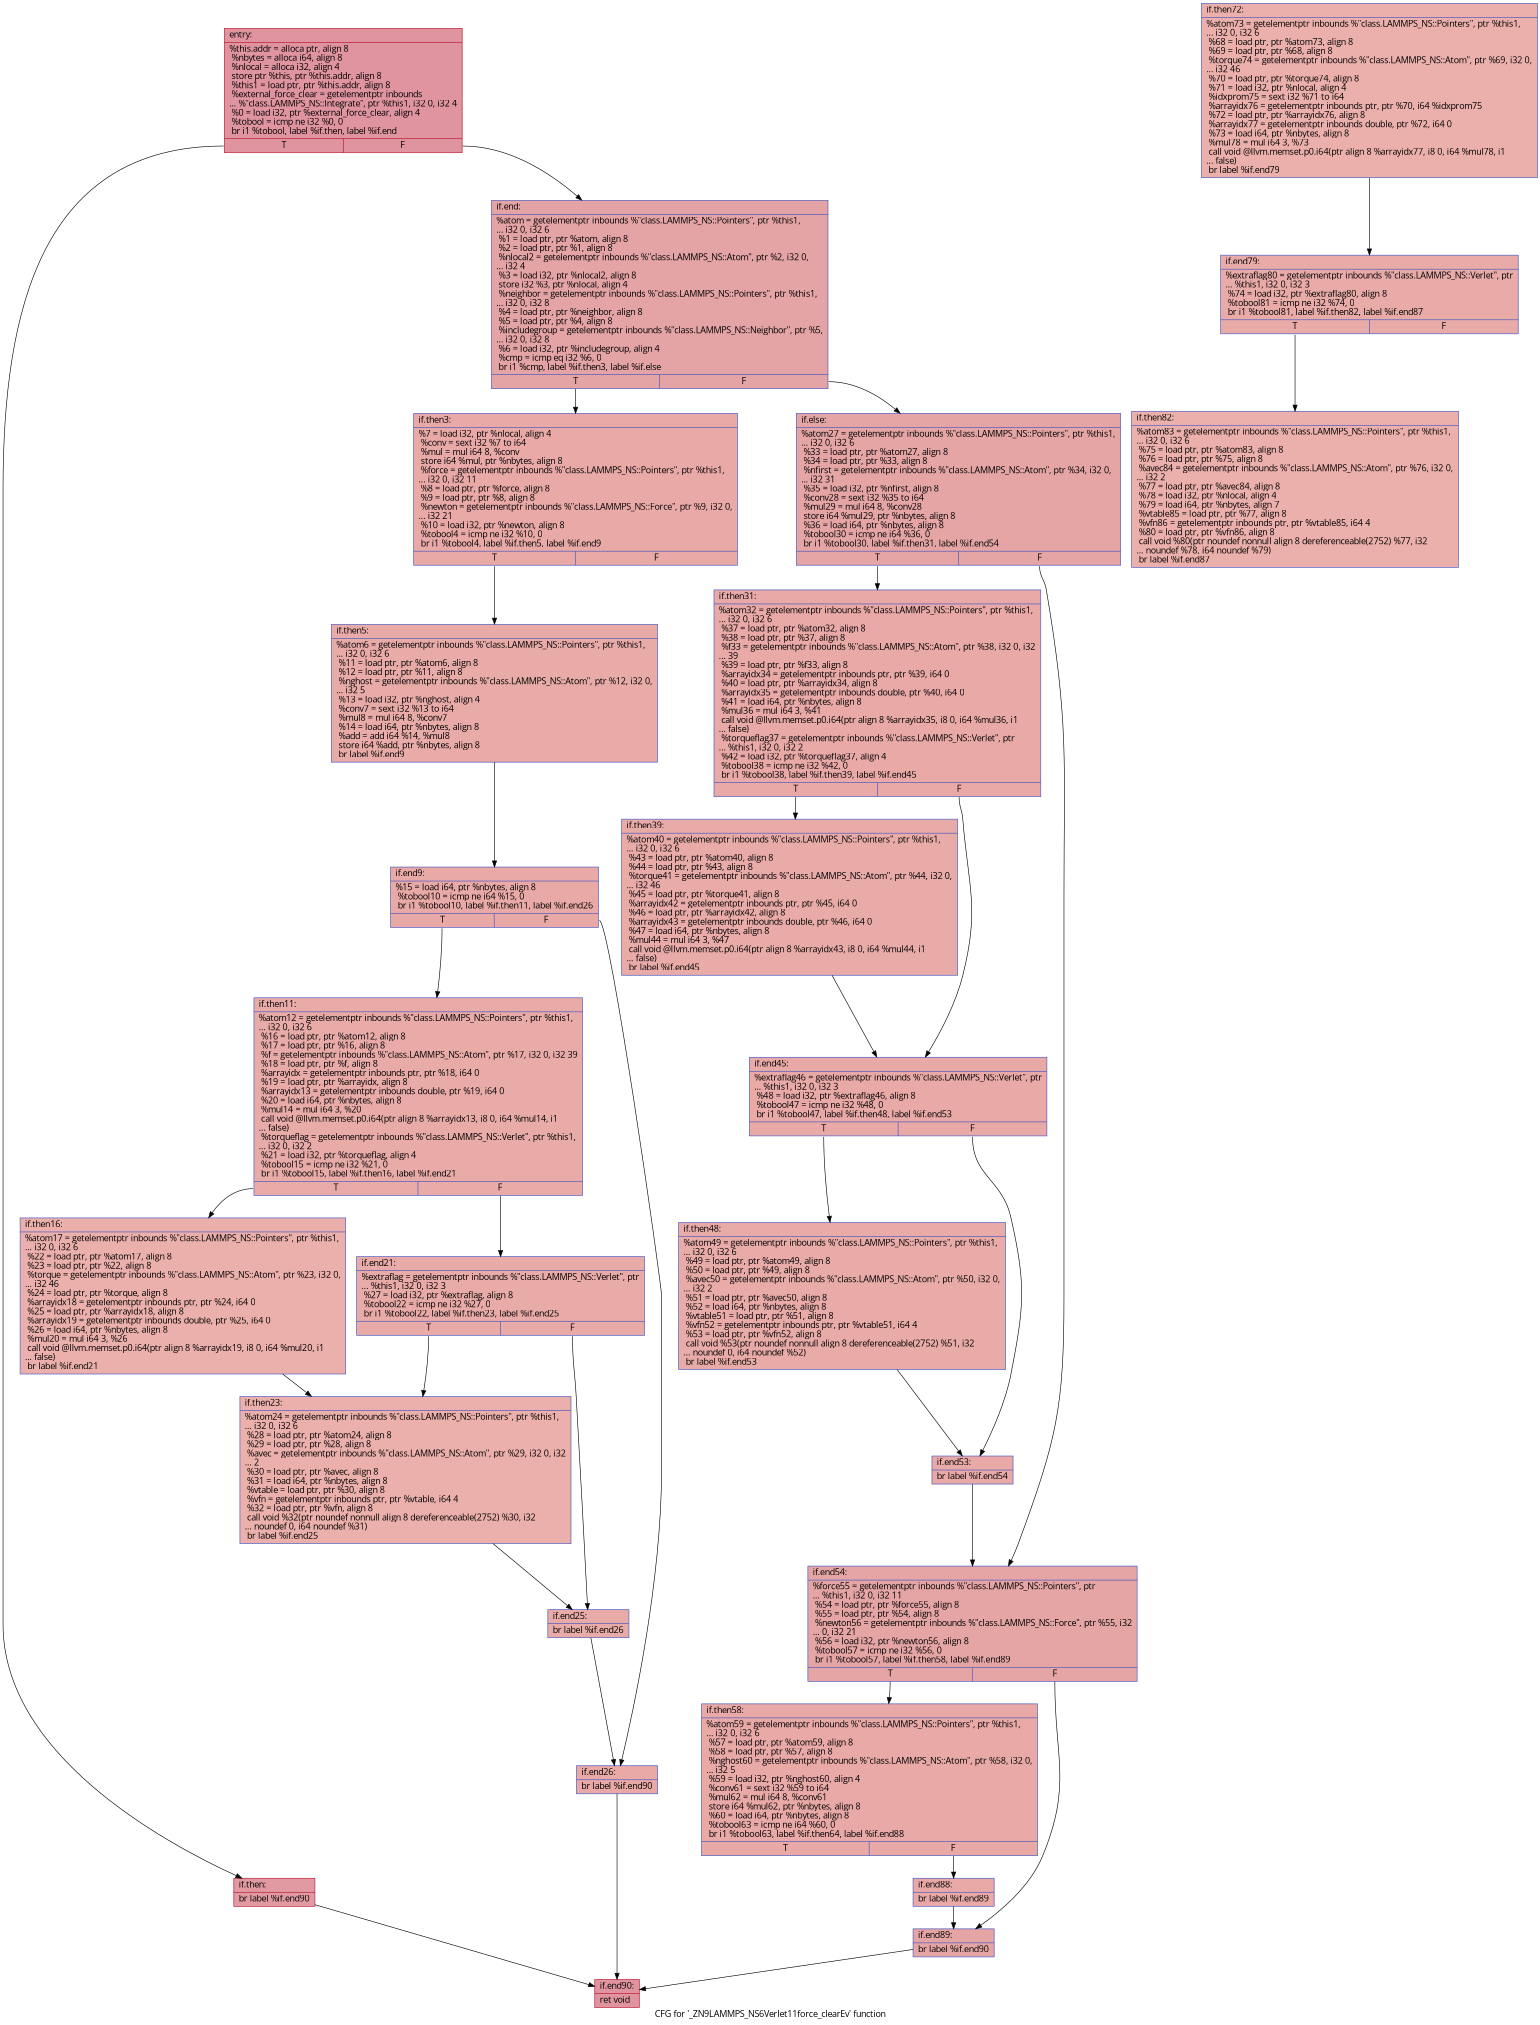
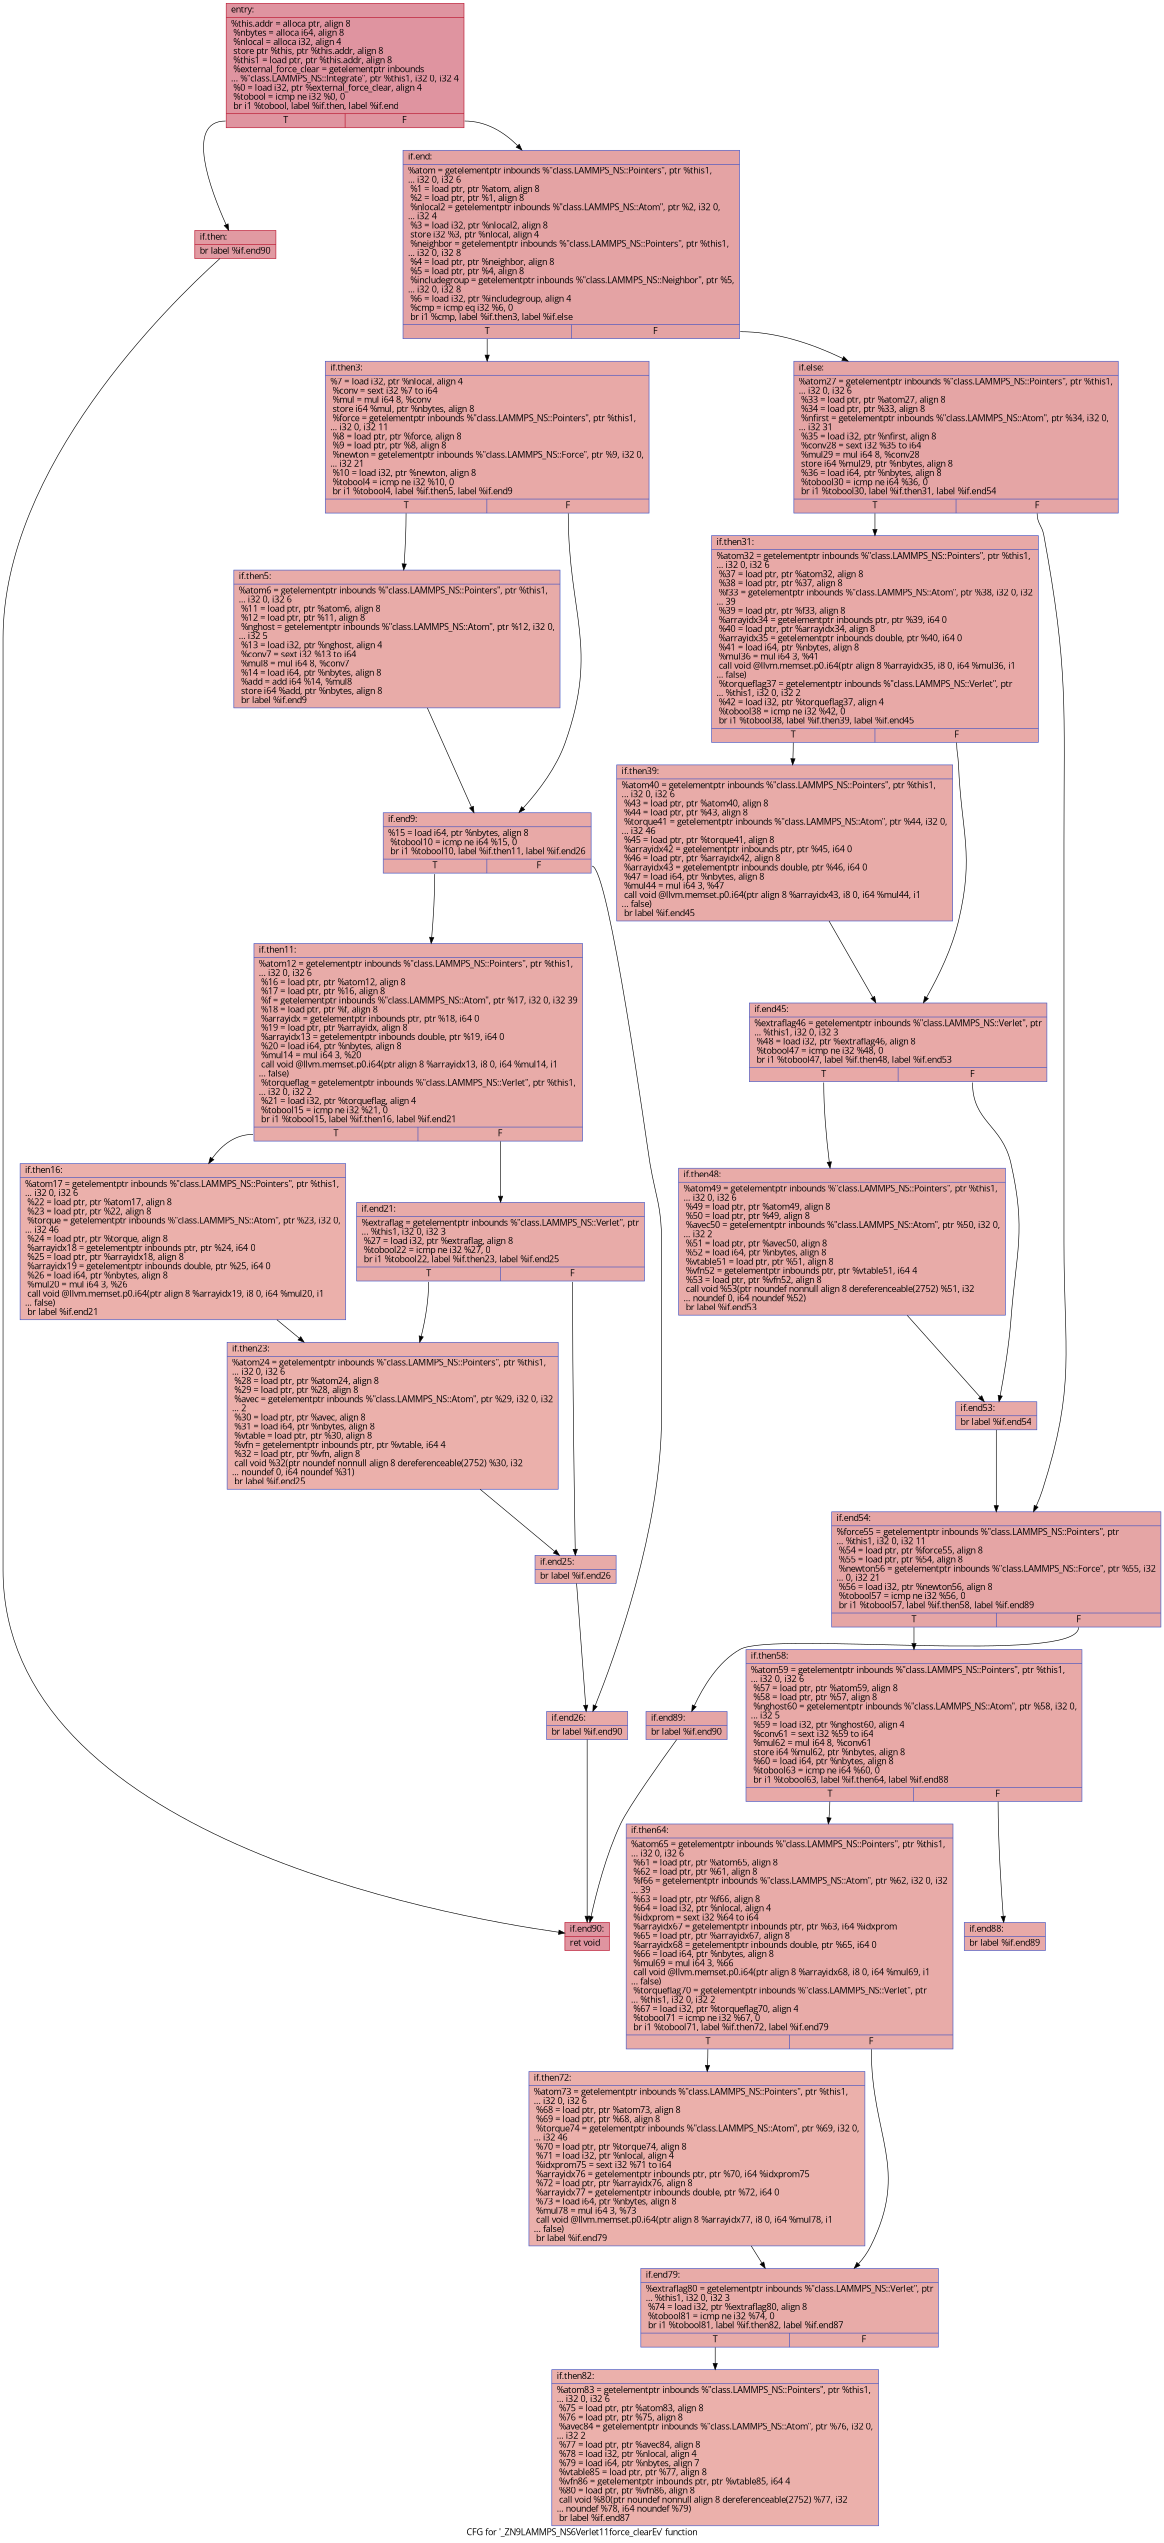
none -> (581, 668)
(954, 1914) -> none
none -> (790, 1936)
